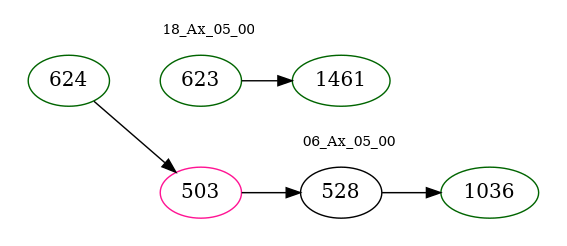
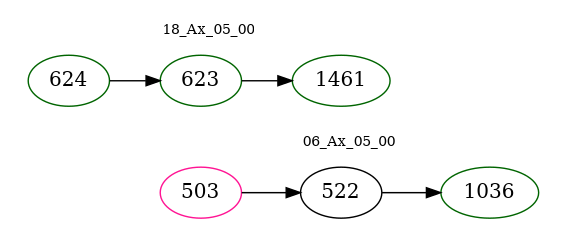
(129, 132) -> (128, 81)
(341, 193) -> (341, 193)
